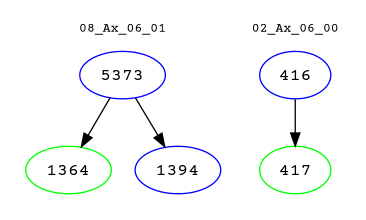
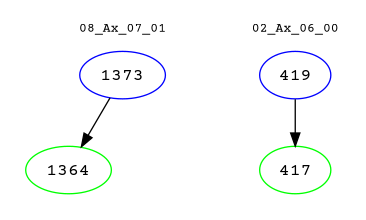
(123, 28) -> (123, 28)
(123, 75) -> (123, 75)
(295, 75) -> (295, 75)
(178, 170) -> none
